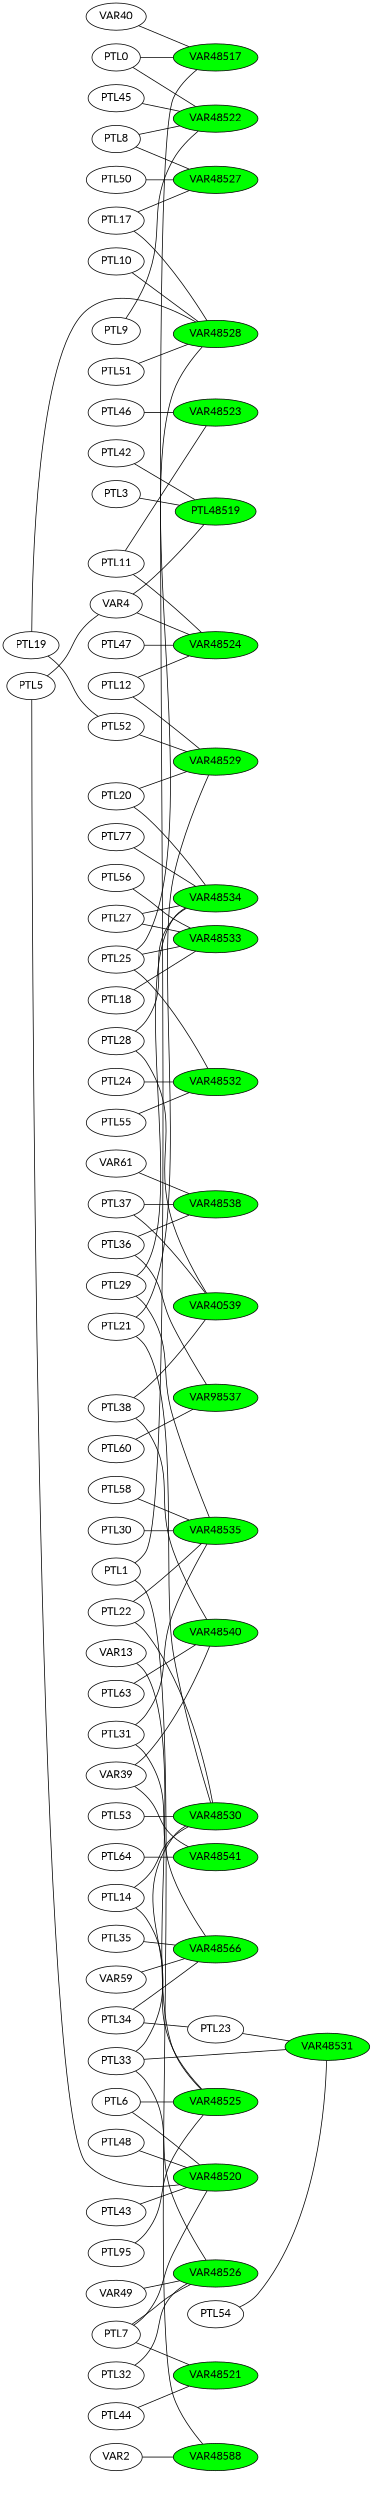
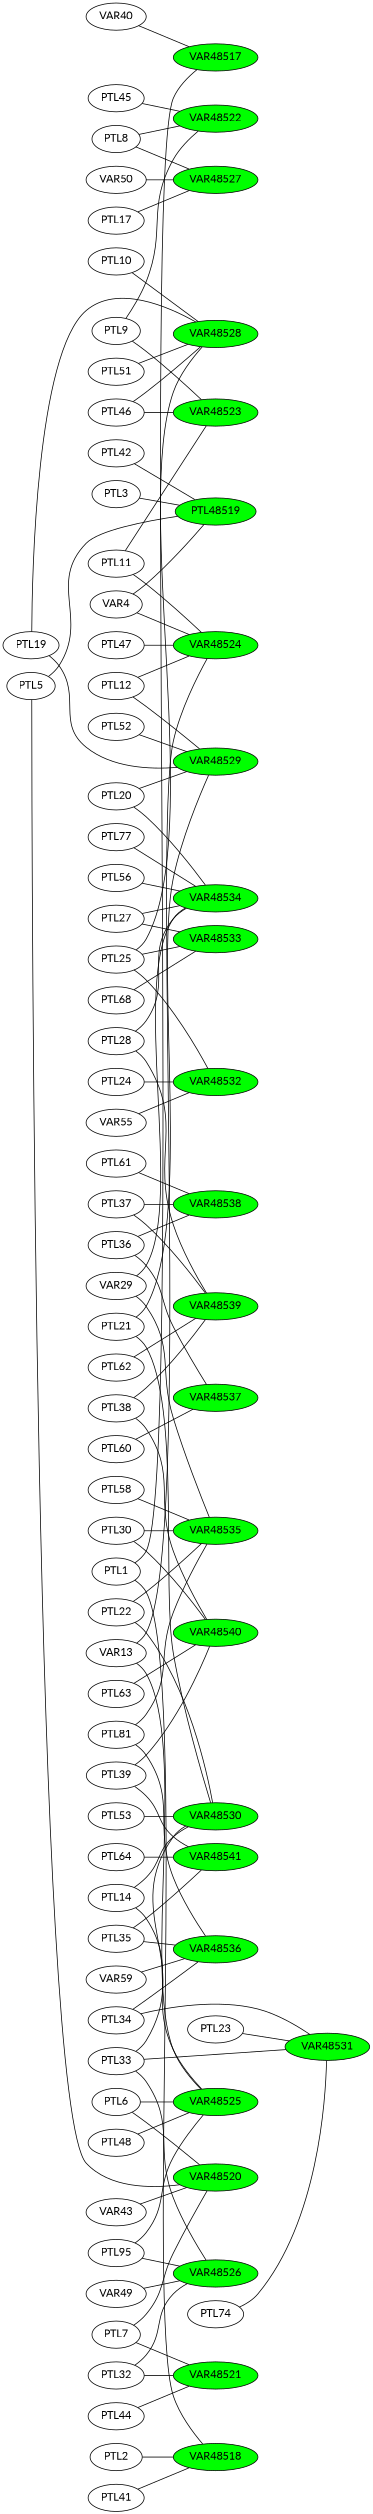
(116, 57) -> none
(116, 180) -> (116, 180)
(174, 273) -> (167, 375)
none -> (166, 368)
(73, 645) -> (73, 563)
(73, 687) -> (84, 745)
(153, 903) -> (157, 886)
(116, 1000) -> (116, 1000)
(116, 1123) -> (116, 1123)
(116, 1164) -> (116, 1164)
none -> (170, 1275)
(116, 1286) -> (116, 1286)
(216, 1306) -> (216, 1306)
none -> (116, 1368)
(216, 1398) -> (216, 1398)
none -> (174, 1580)
(116, 1735) -> (116, 1735)
(116, 1776) -> (116, 1776)
none -> (172, 1897)
(216, 1949) -> (216, 1949)
(159, 2024) -> (228, 2005)
(158, 2157) -> (169, 2121)
(116, 2212) -> (116, 2212)
(159, 2304) -> (159, 2262)
(216, 2314) -> (216, 2314)
none -> (159, 2375)
(116, 2457) -> (116, 2457)
(216, 2457) -> (216, 2457)
none -> (116, 2498)
